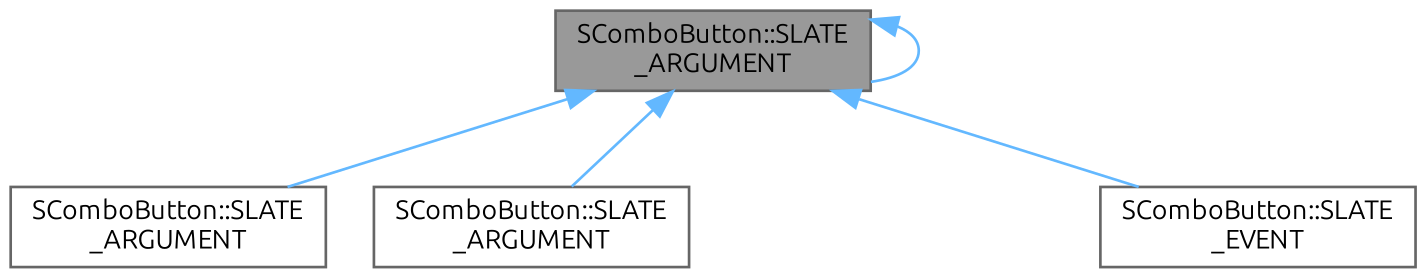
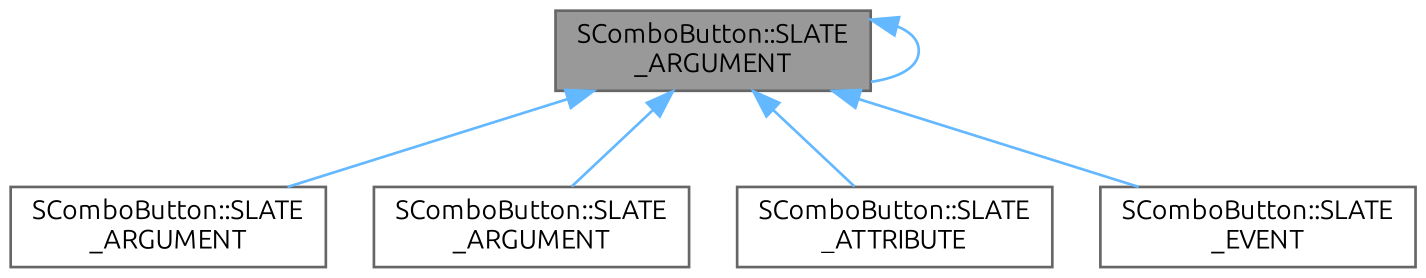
none -> (895, 227)
